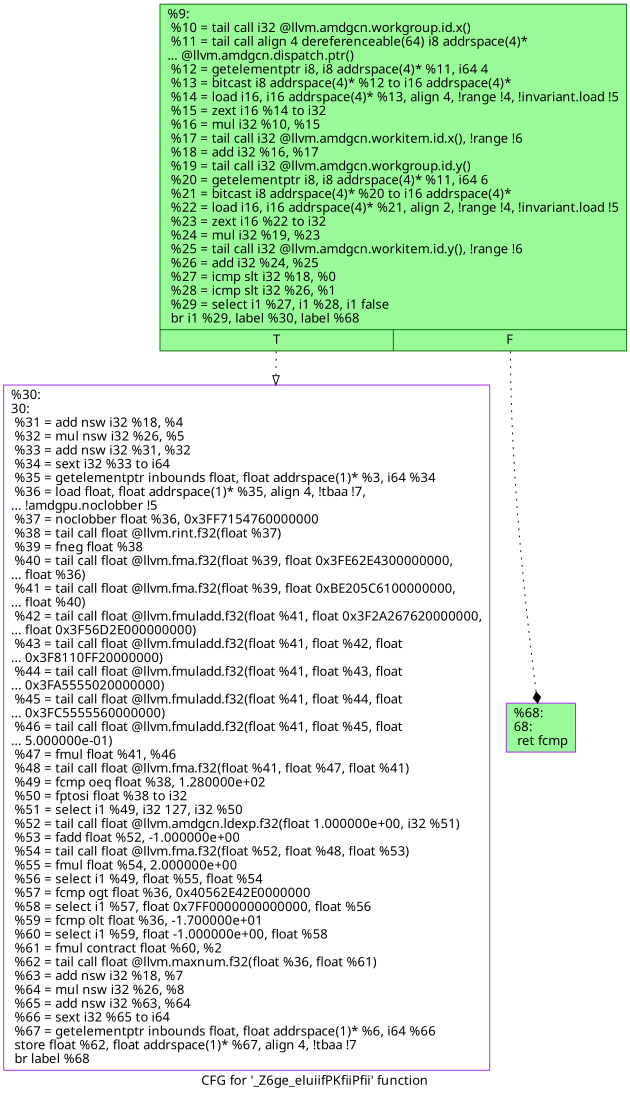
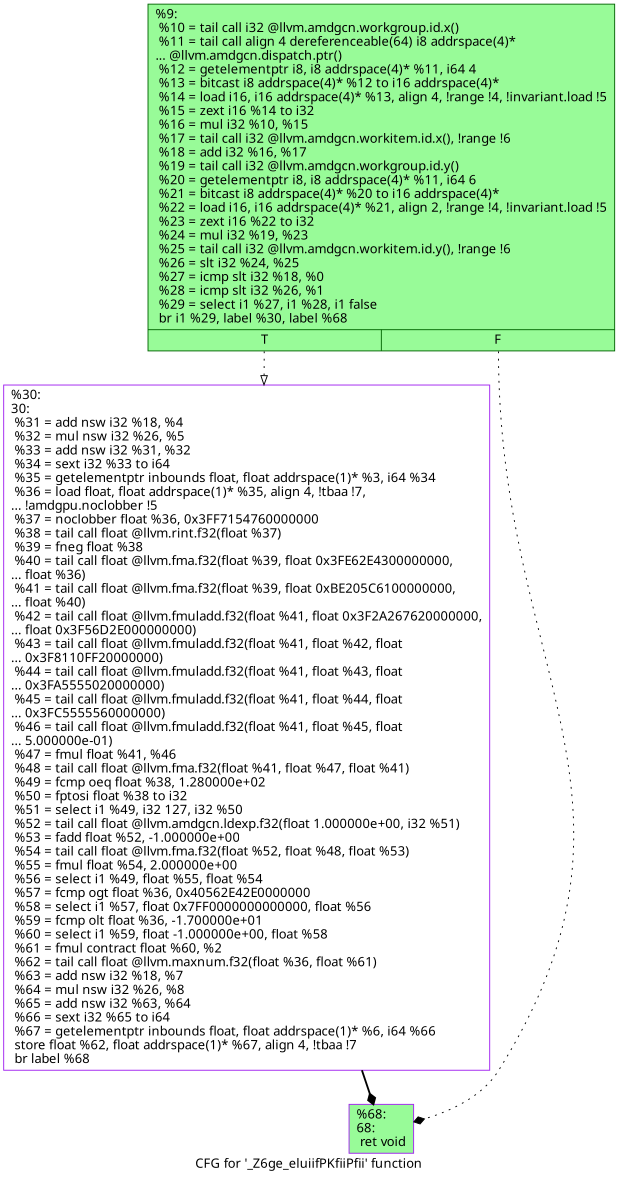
(243, 263) -> (228, 263)
(541, 741) -> (381, 1142)
none -> (366, 1082)
